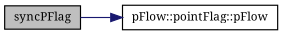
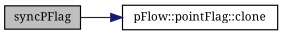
(200, 18) -> (200, 18)
